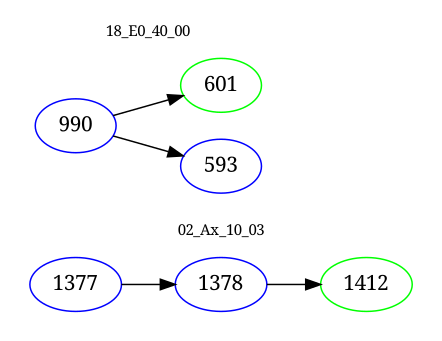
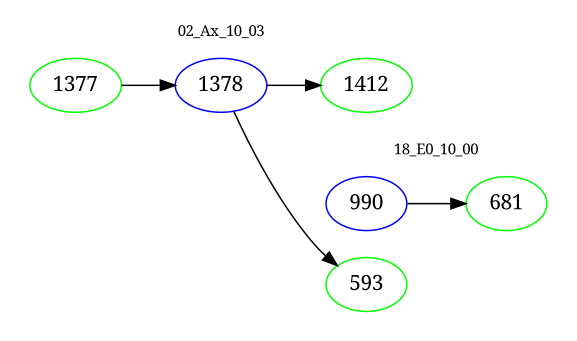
(148, 32) -> (436, 150)
(221, 85) -> (506, 204)
(141, 144) -> (274, 187)
(221, 166) -> (366, 284)
(76, 284) -> (76, 85)
